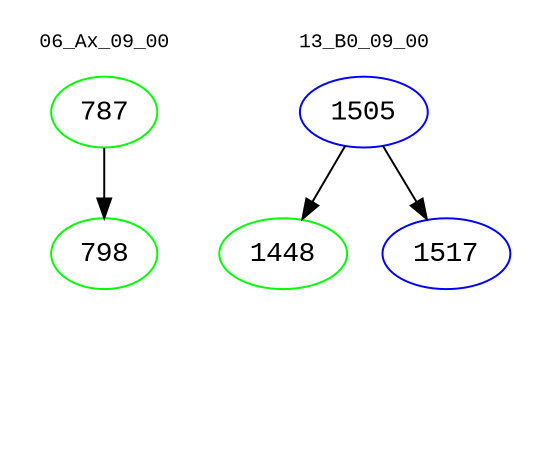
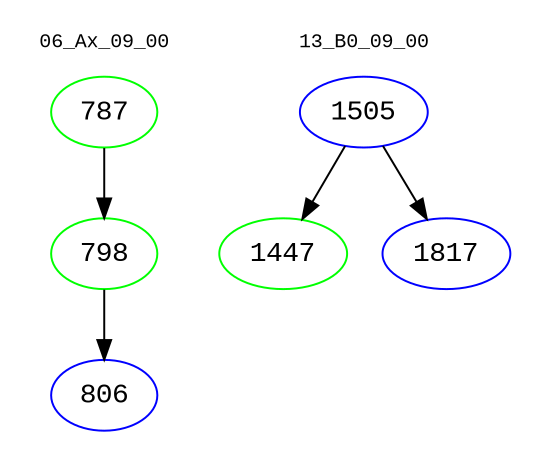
(283, 254) -> (283, 254)
(446, 254) -> (446, 254)
none -> (104, 395)
